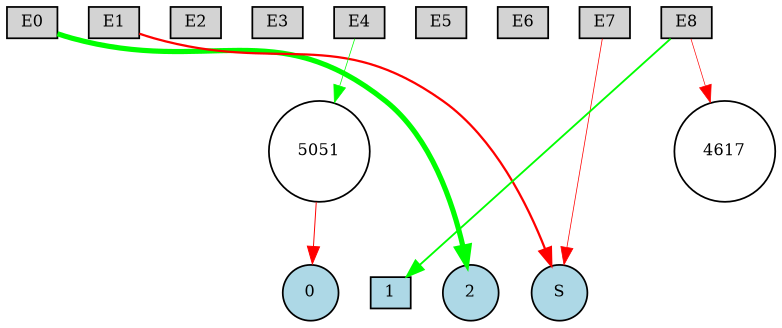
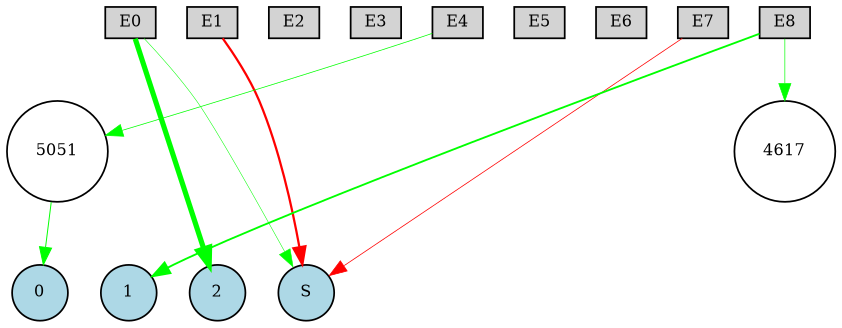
(698, 62) -> (785, 61)
none -> (221, 140)
(315, 224) -> (48, 225)
(391, 293) -> (129, 293)
